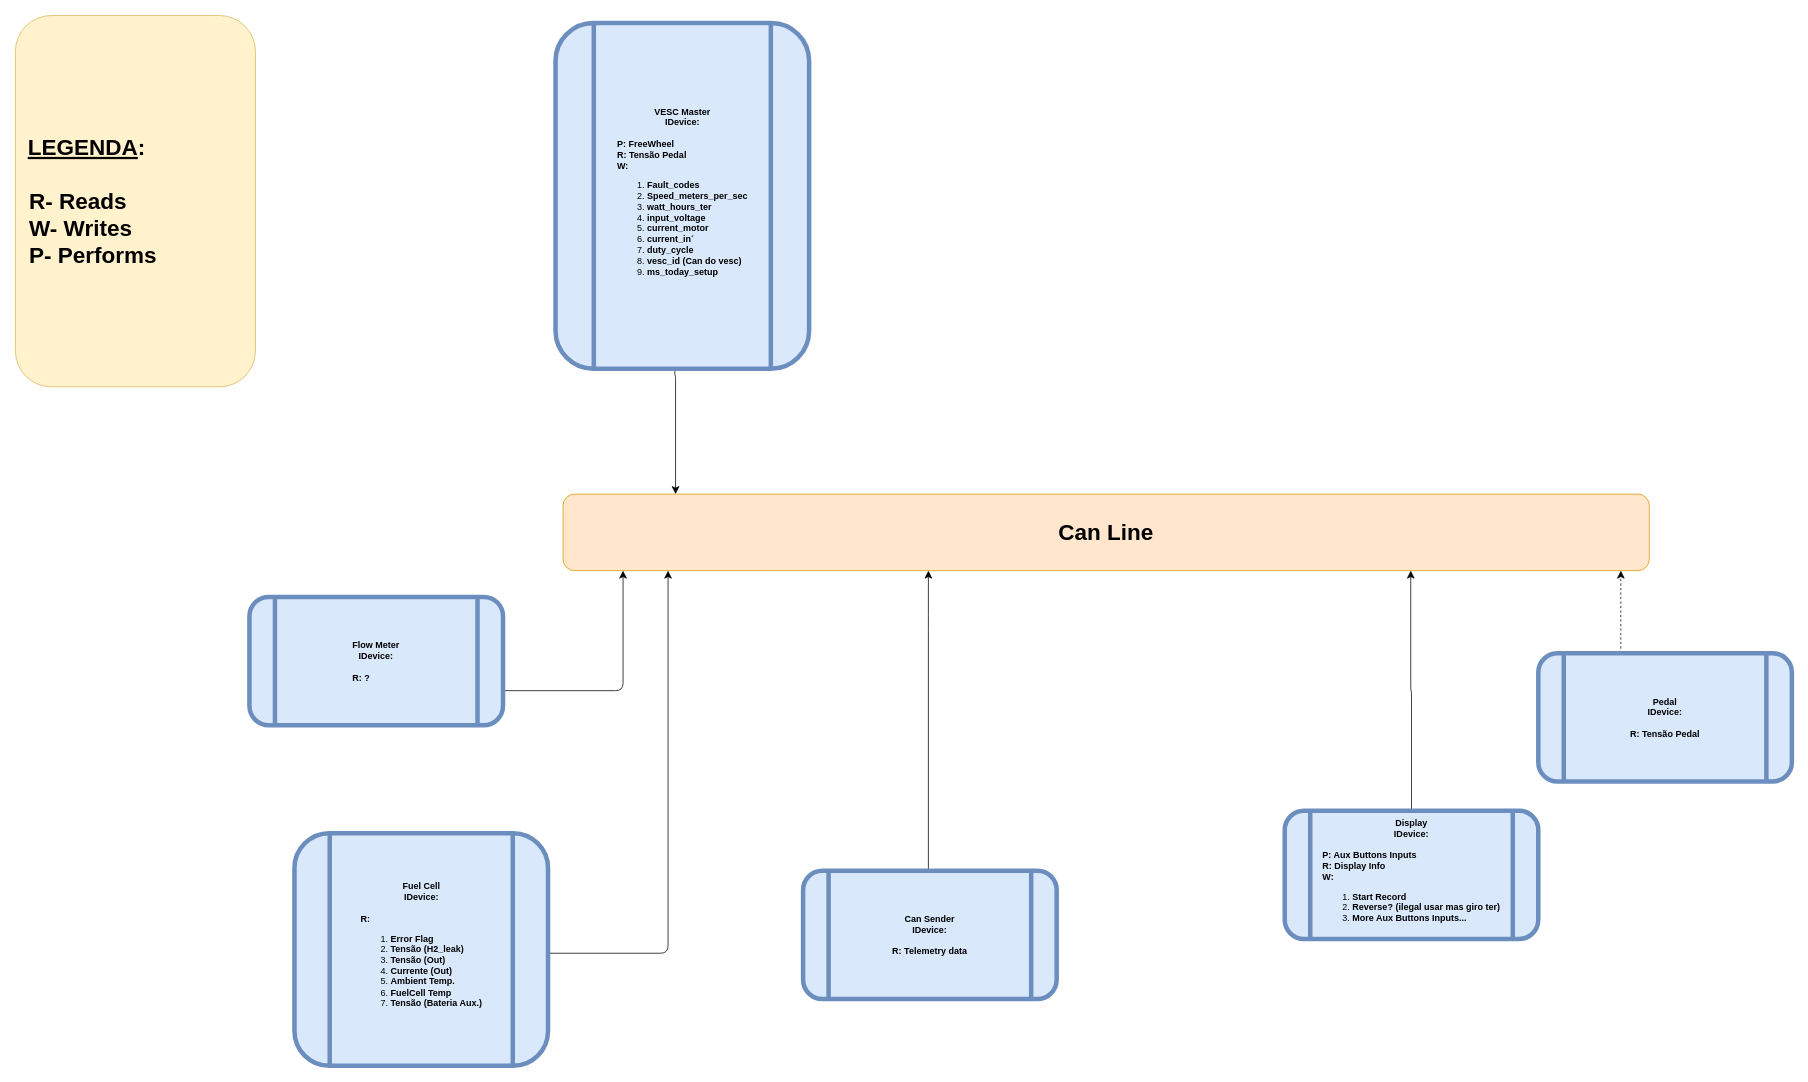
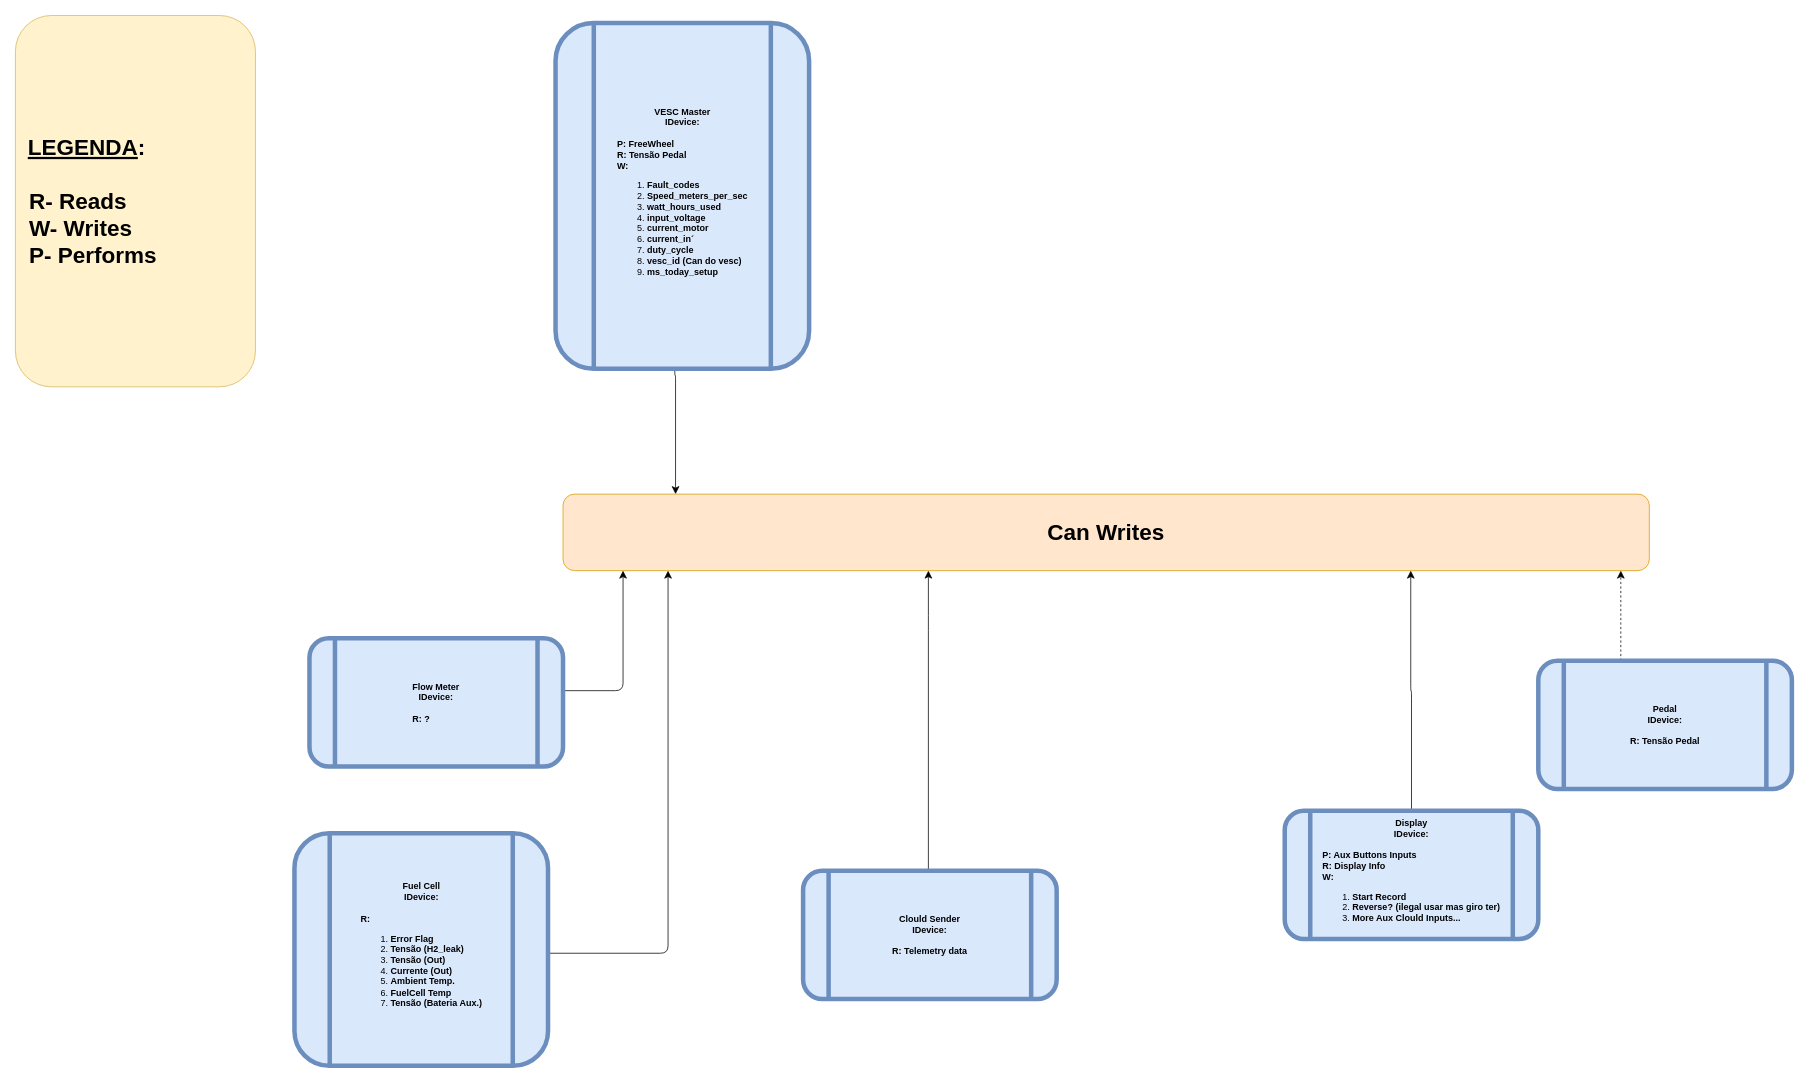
(683, 196) -> (683, 196)
(1106, 532) -> (1106, 532)
(376, 661) -> (436, 702)
(1665, 717) -> (1665, 725)
(1411, 875) -> (1411, 875)
(930, 935) -> (930, 935)
